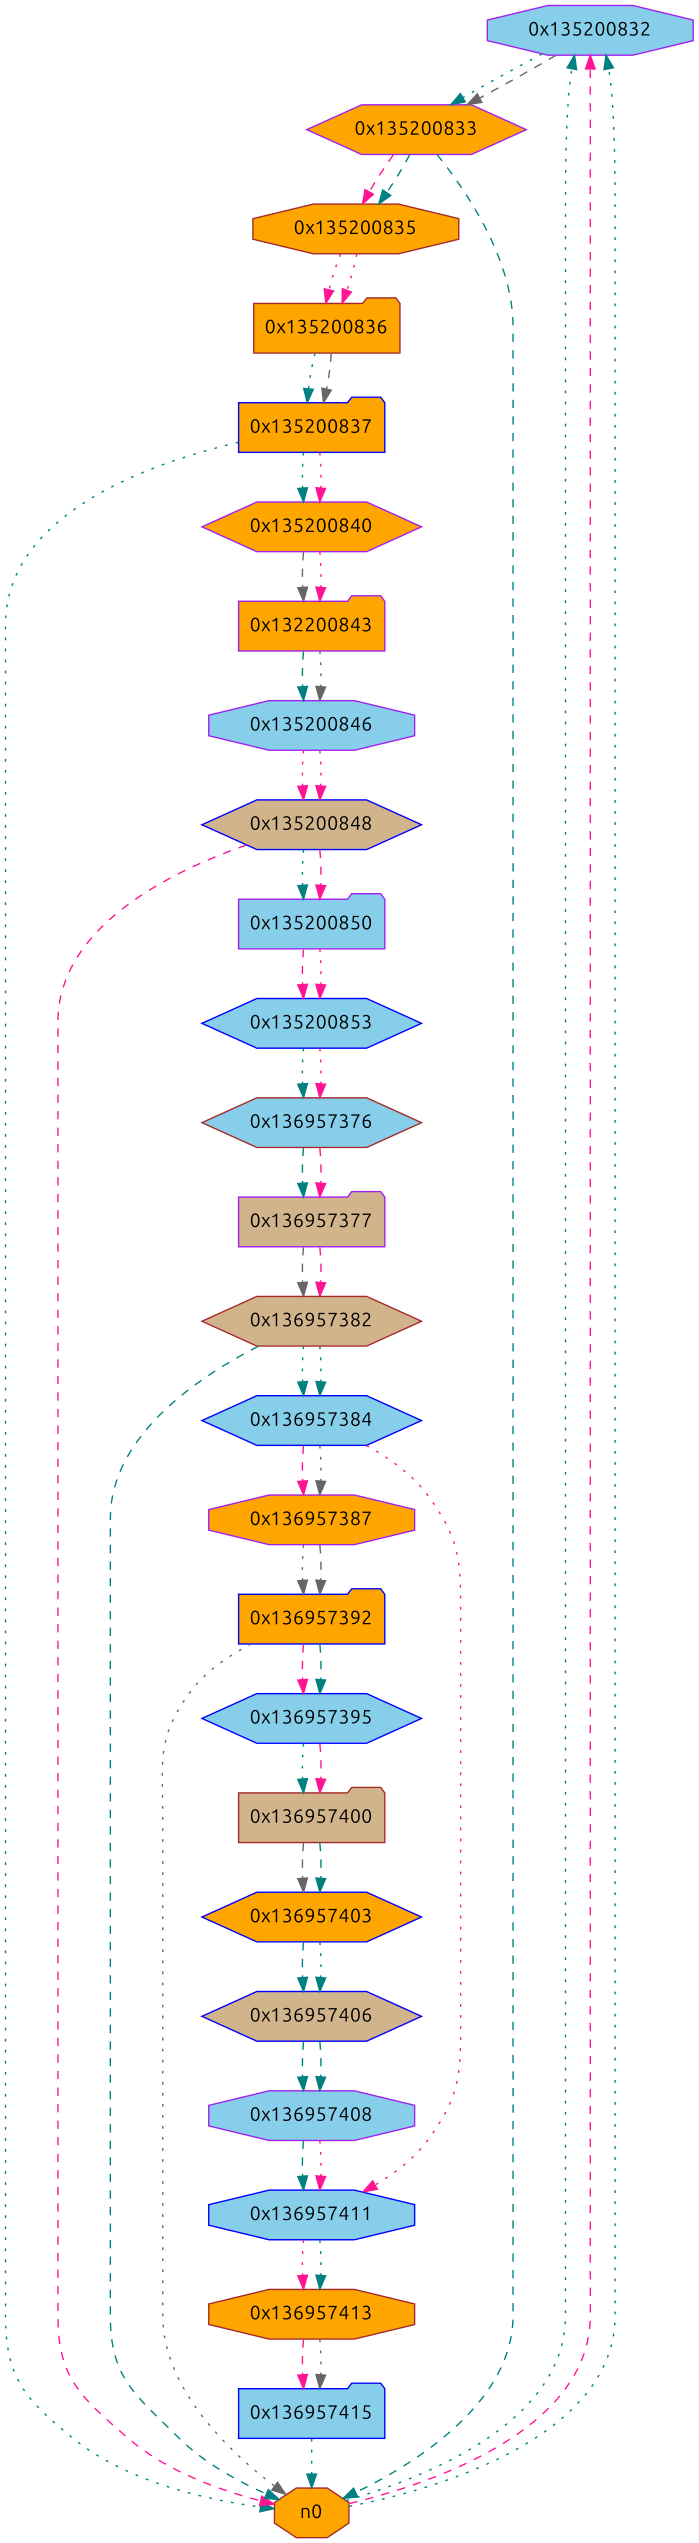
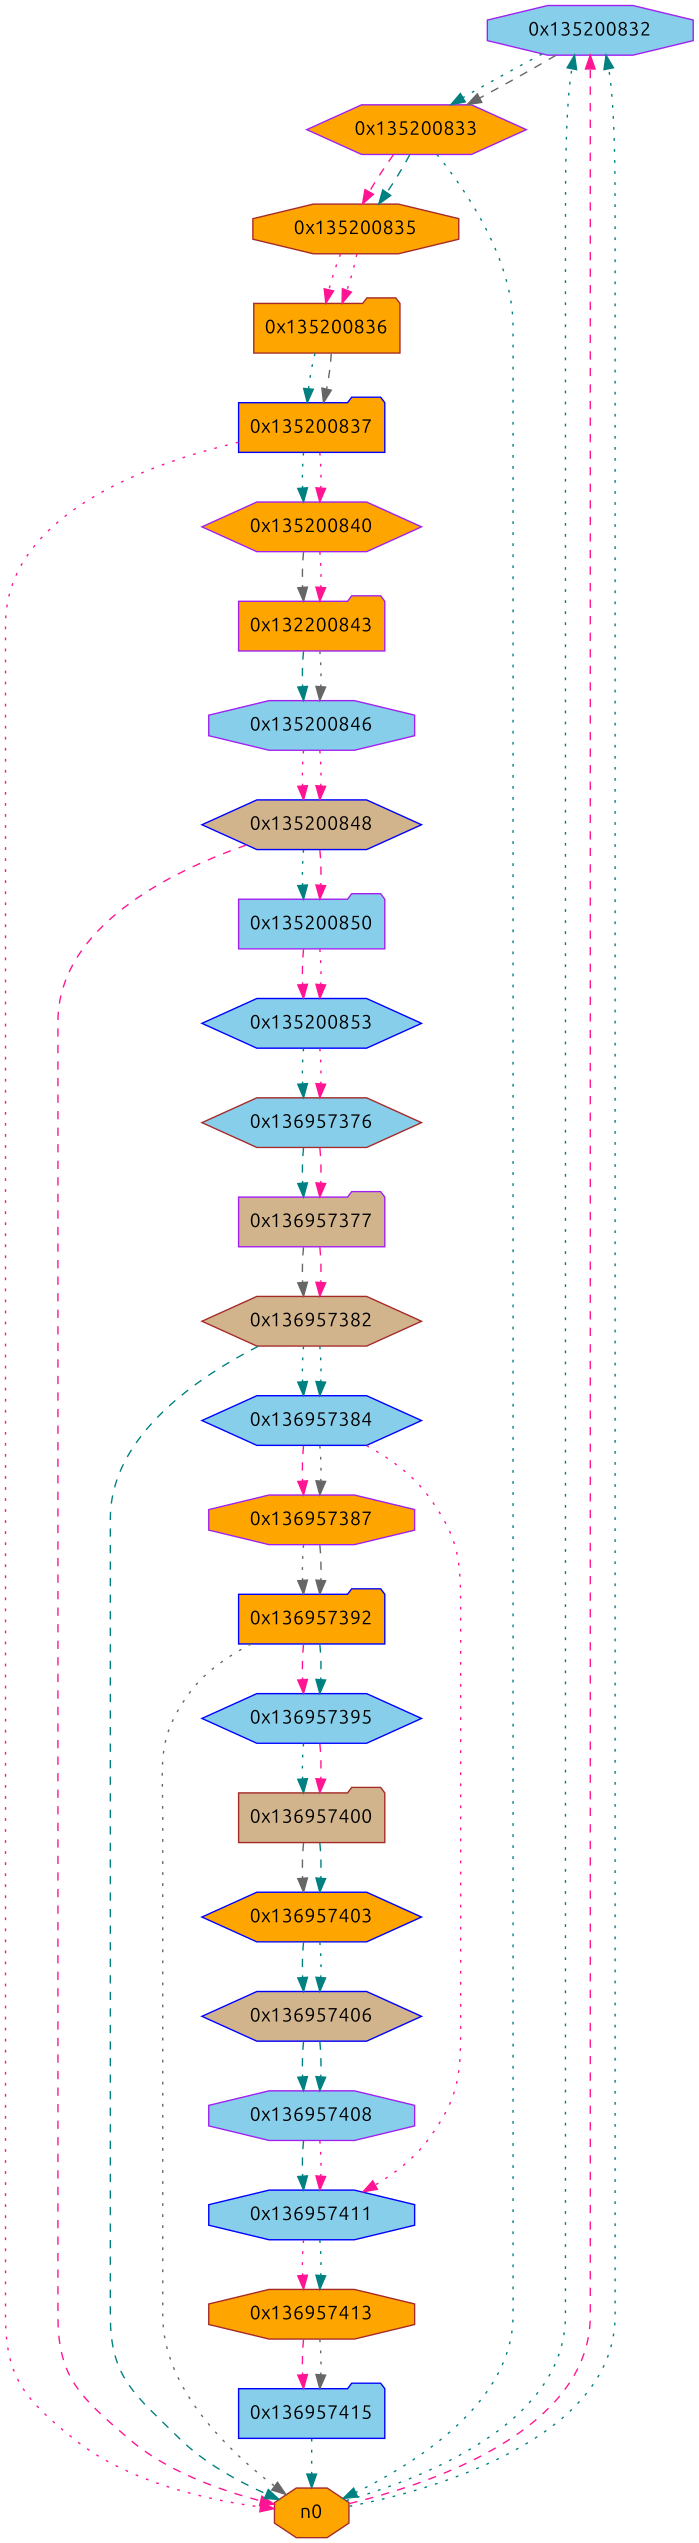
(513, 1350) -> (513, 1350)
(6, 1486) -> (6, 1486)
